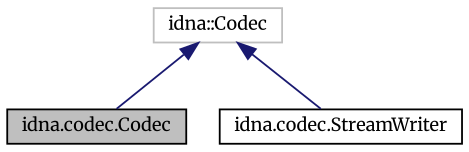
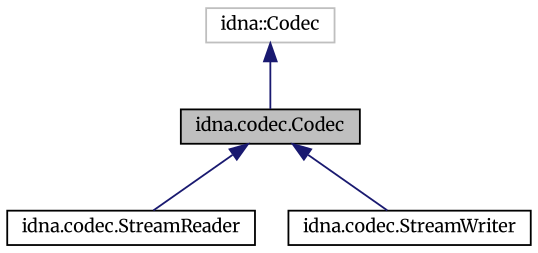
(286, 81) -> (348, 183)
none -> (131, 228)
